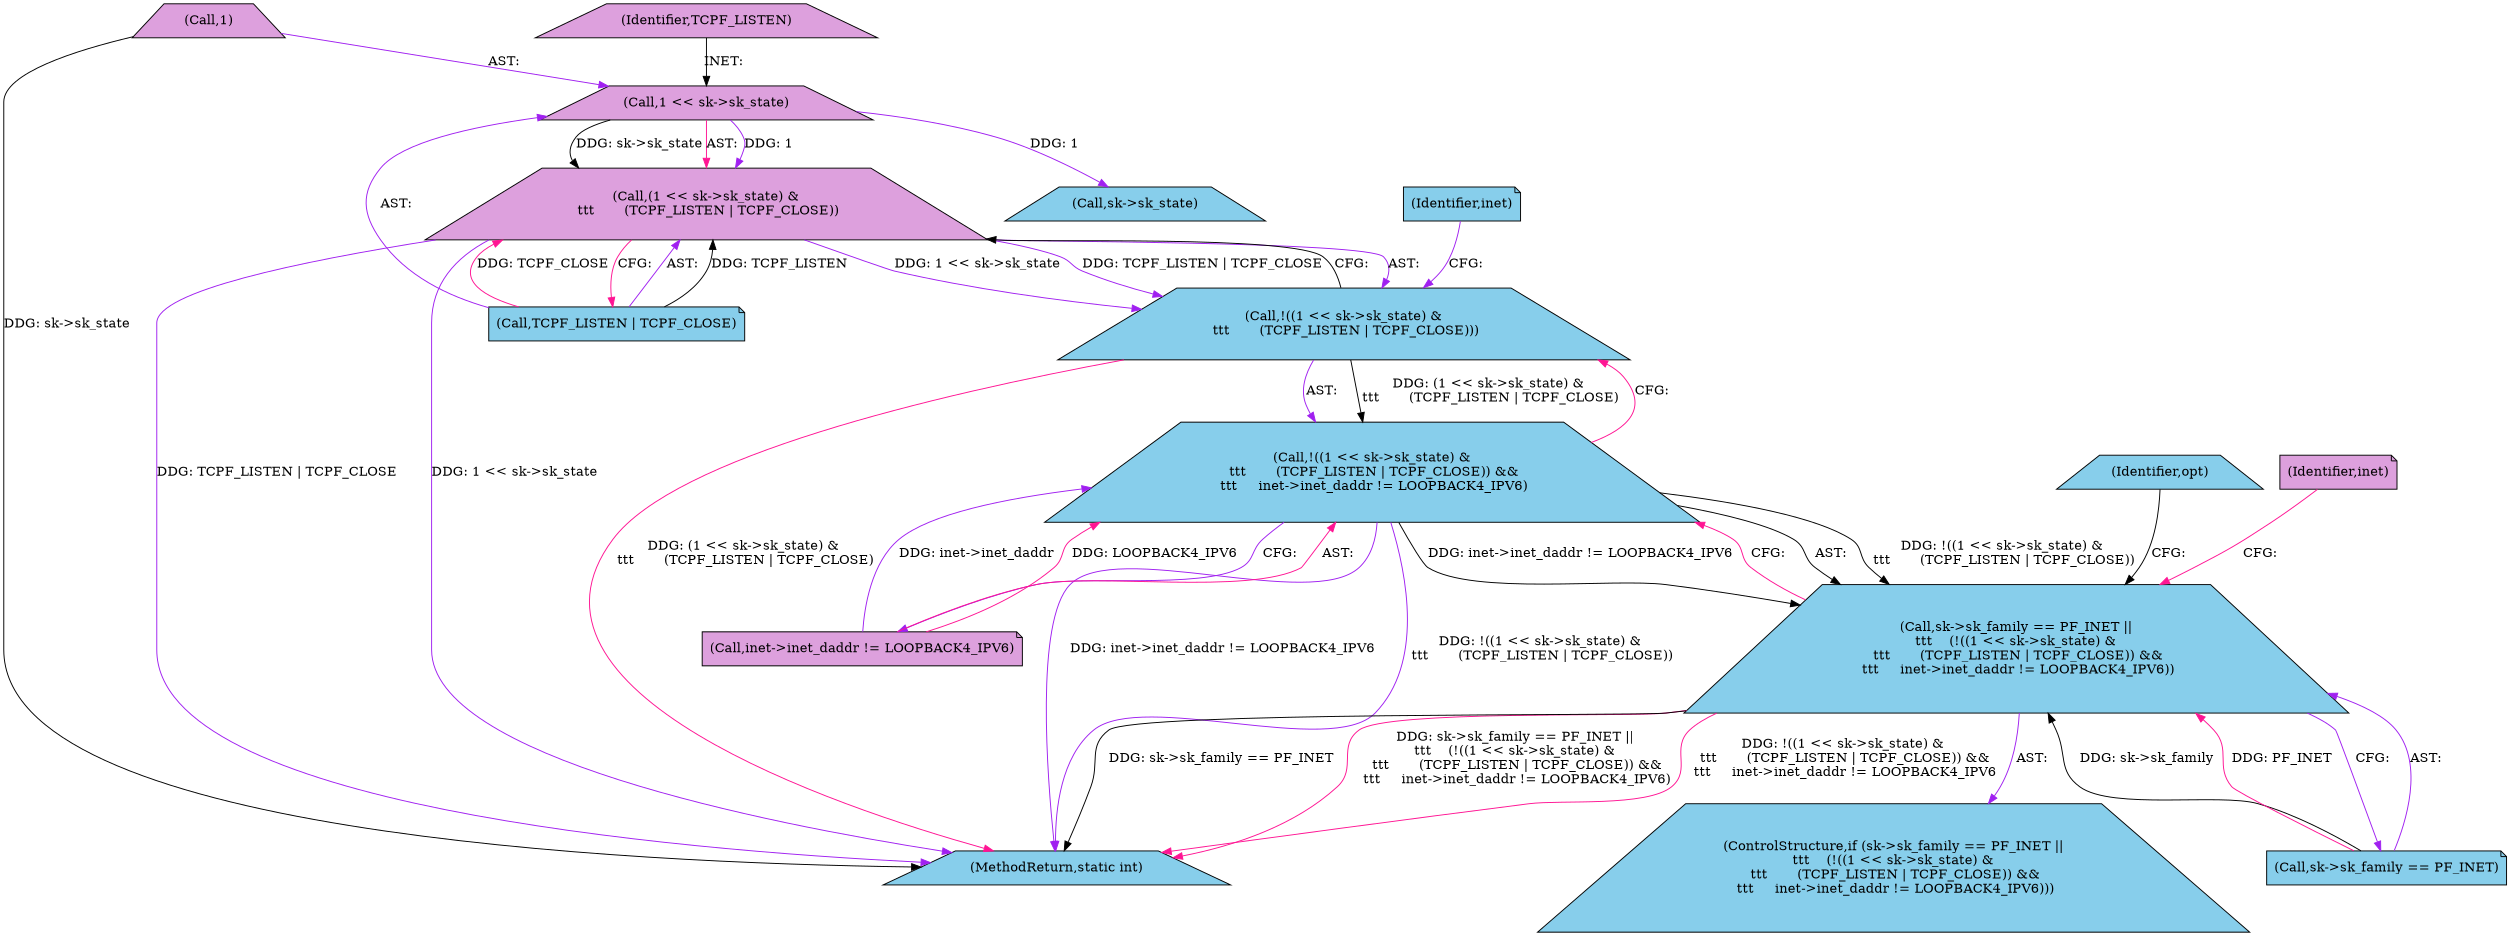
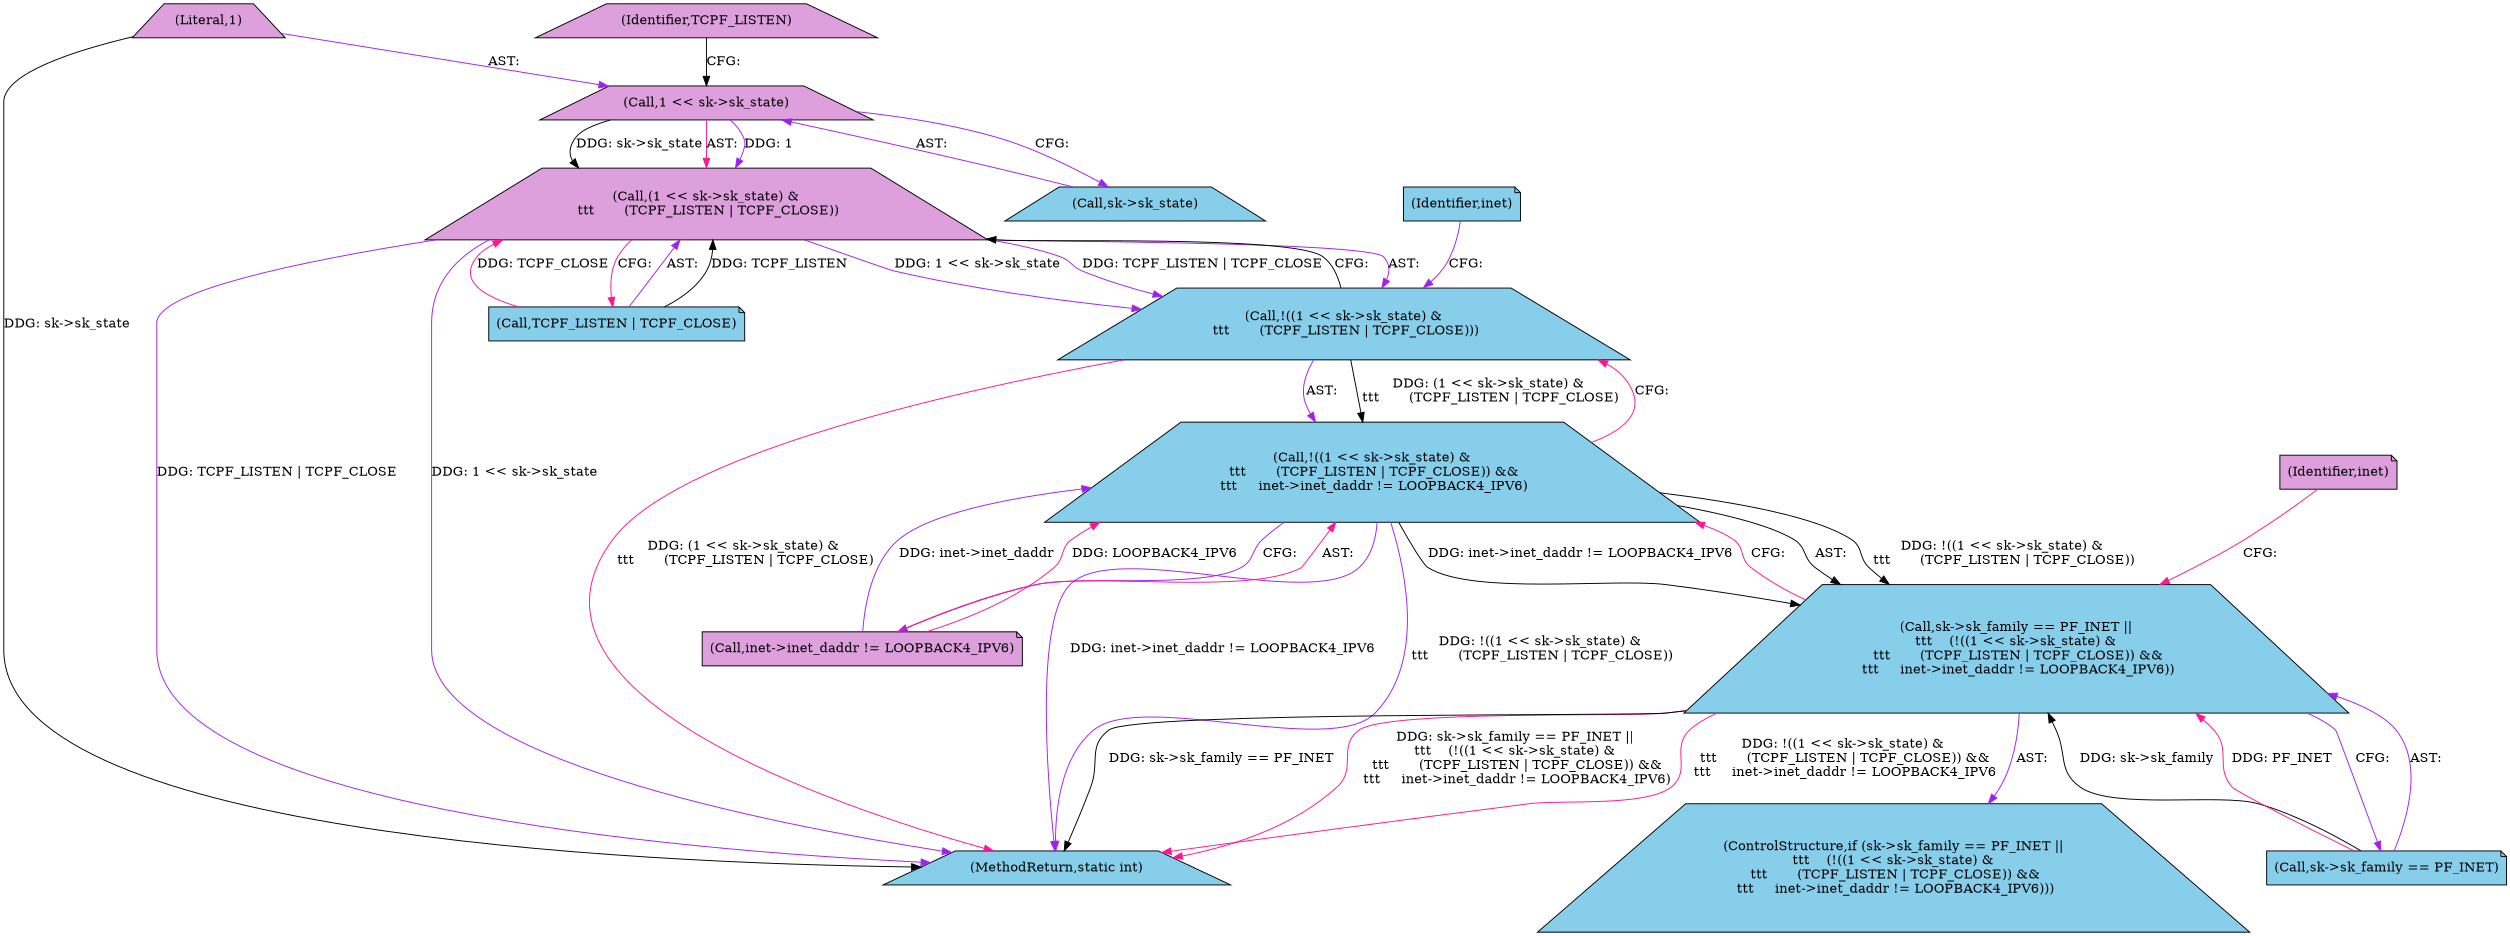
(209, 21) -> (209, 21)
(726, 62) -> (726, 62)
(1054, 144) -> (1054, 144)
(370, 186) -> (932, 153)
(2160, 472) -> none
